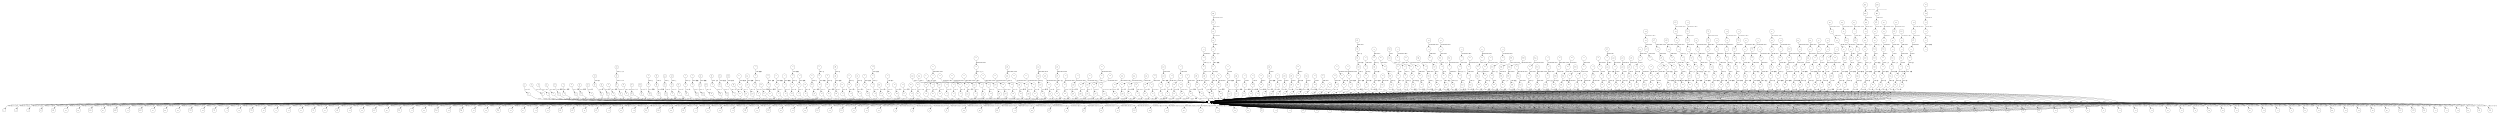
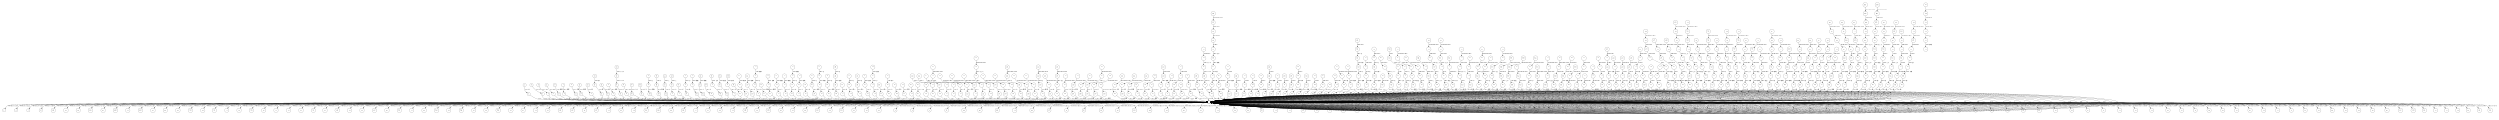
(1156, 102) -> none
